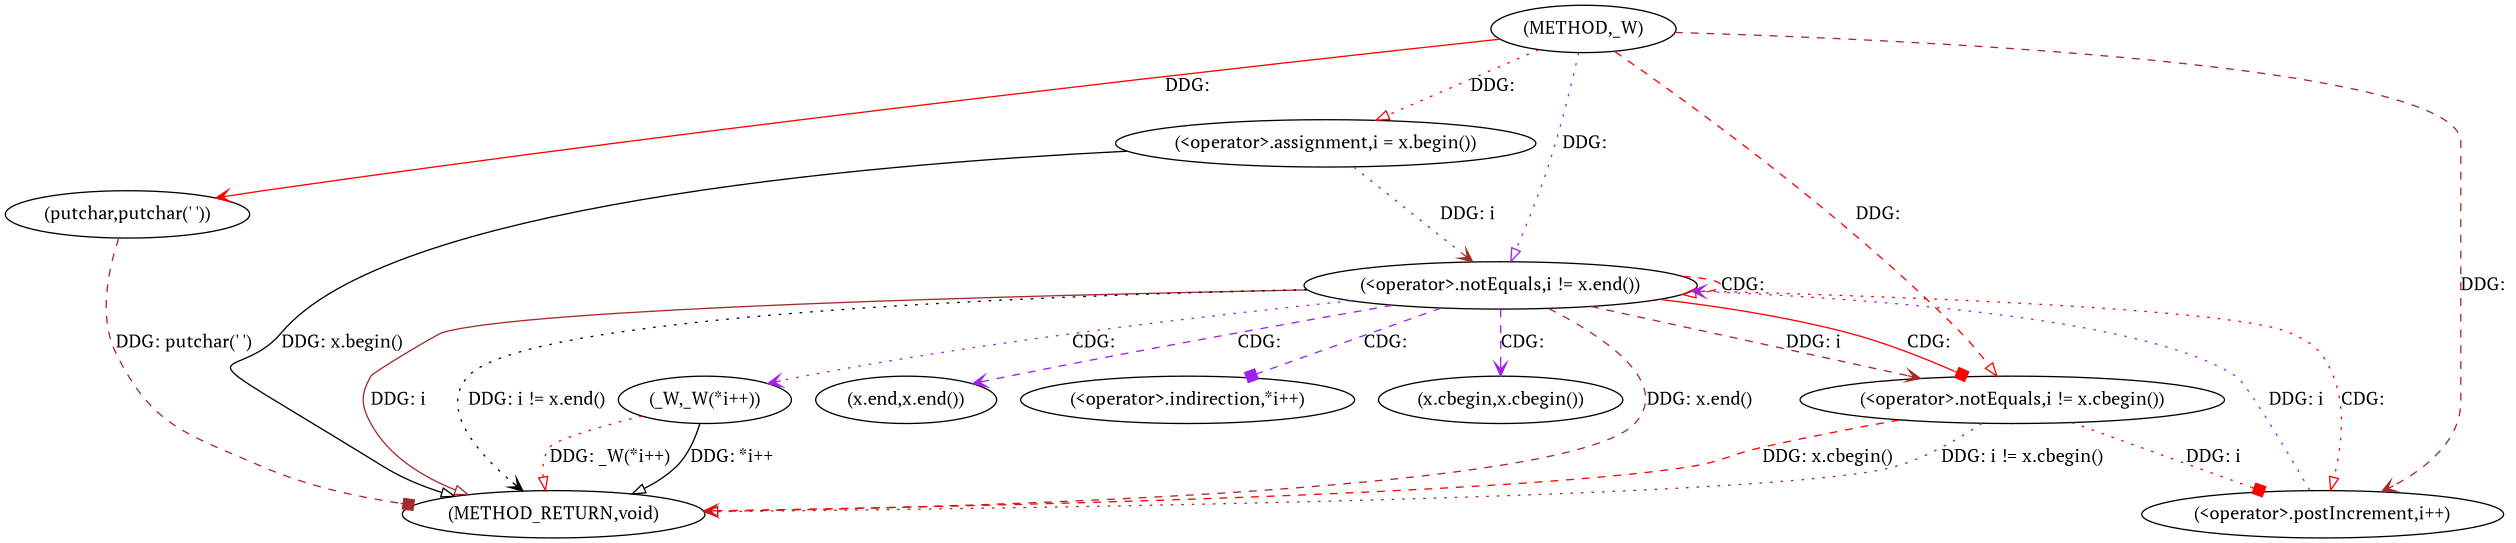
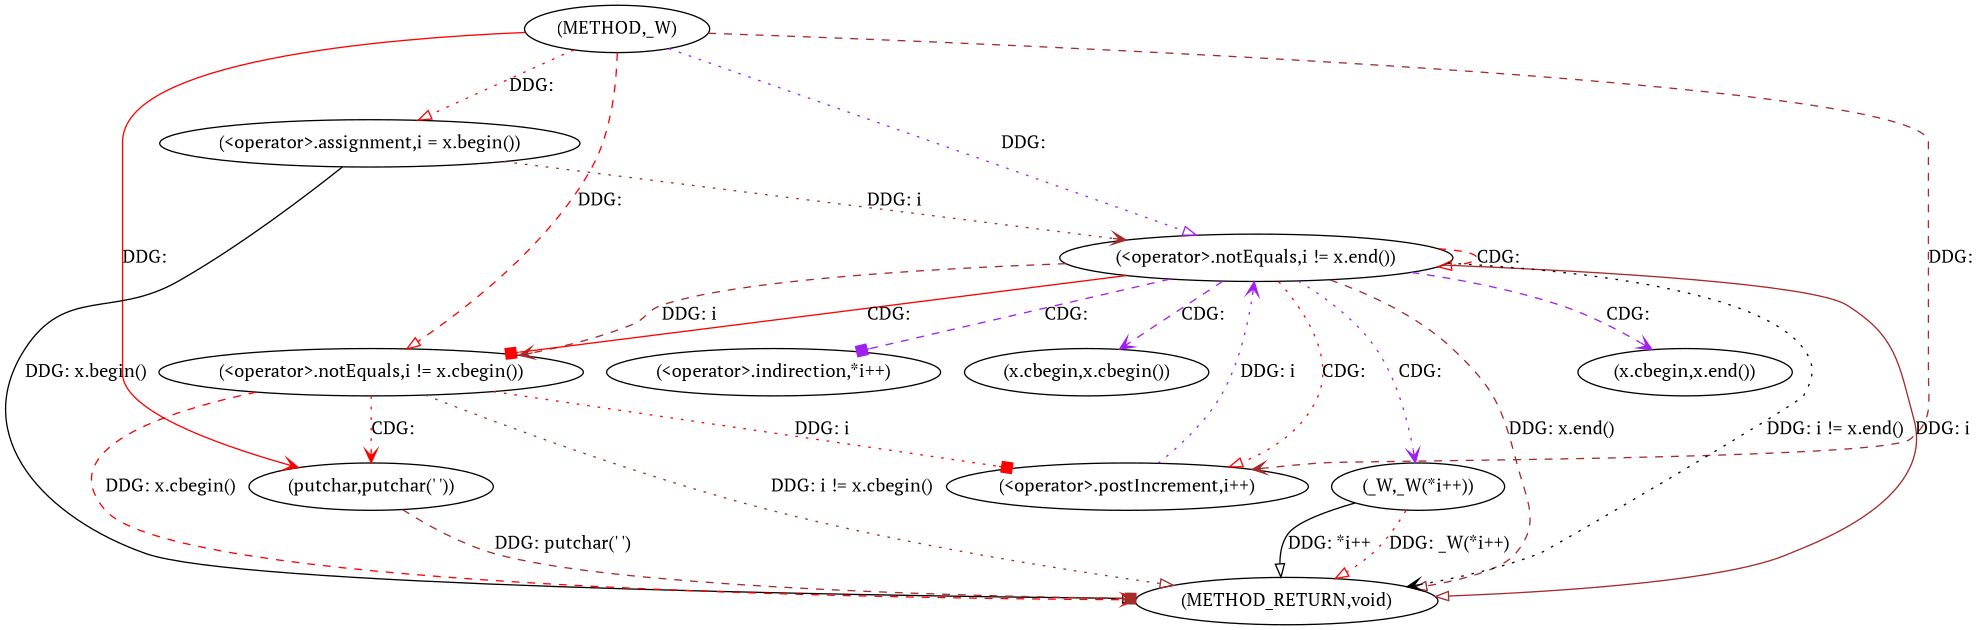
(906, 400) -> (1685, 372)
none -> (371, 423)
